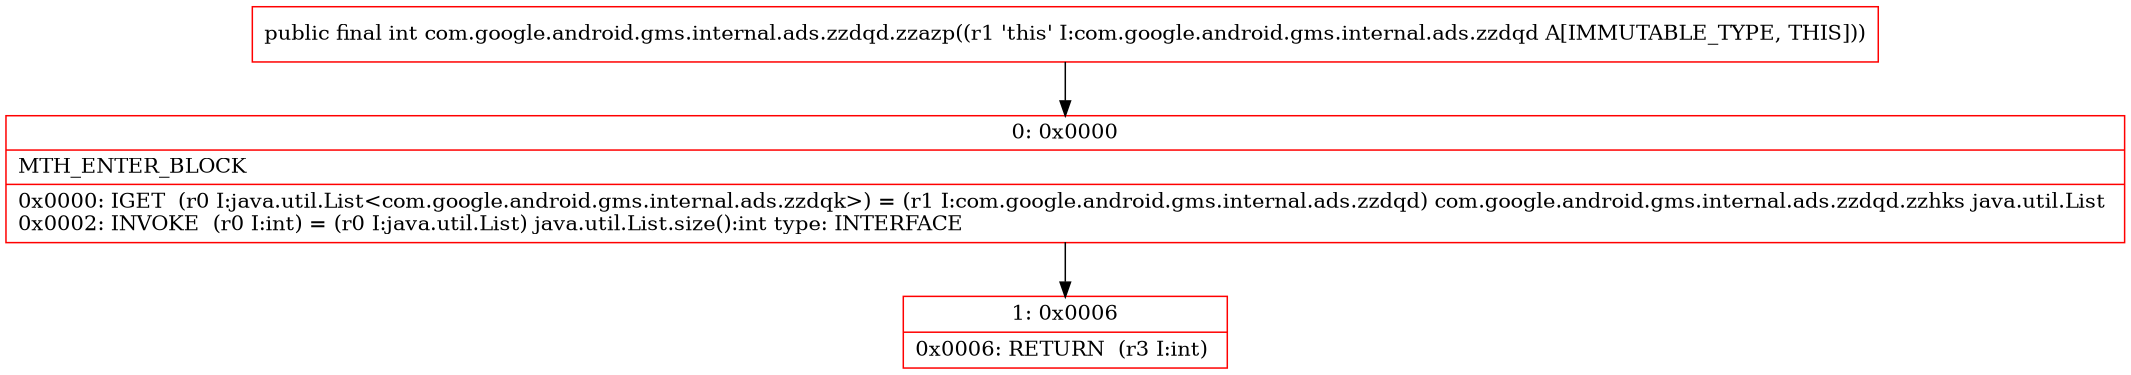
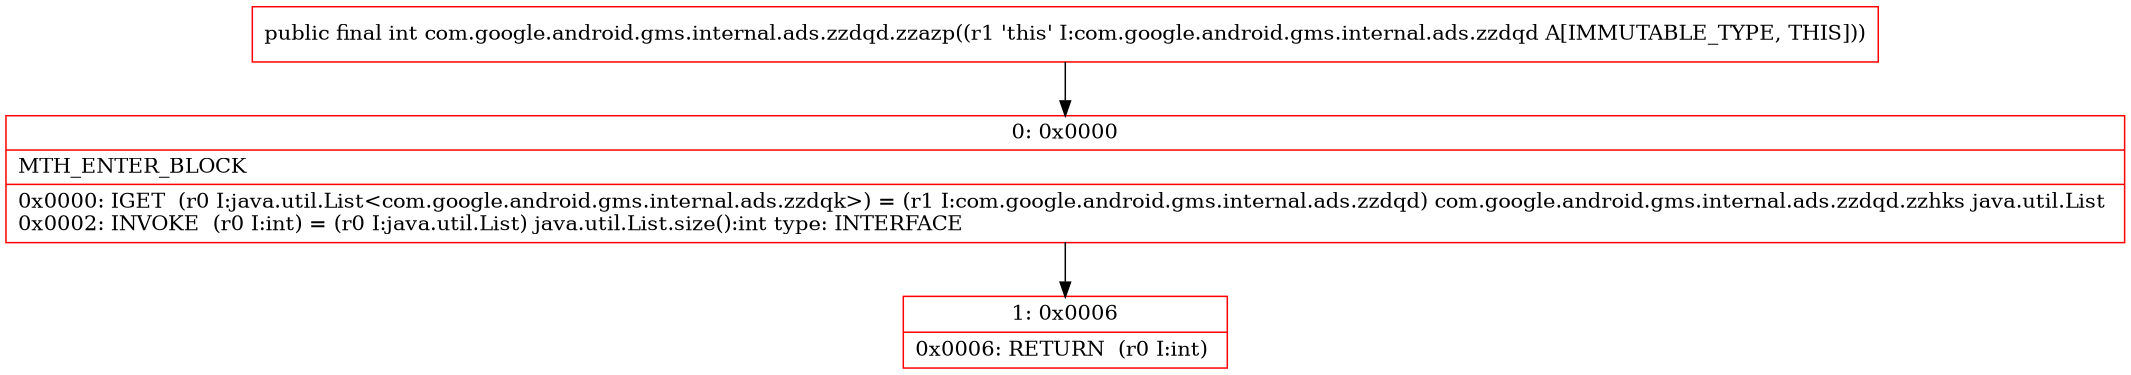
(1065, 349) -> (1065, 349)
